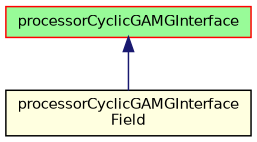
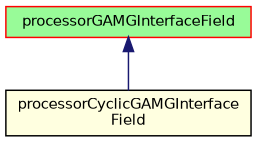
(128, 22) -> (128, 22)
